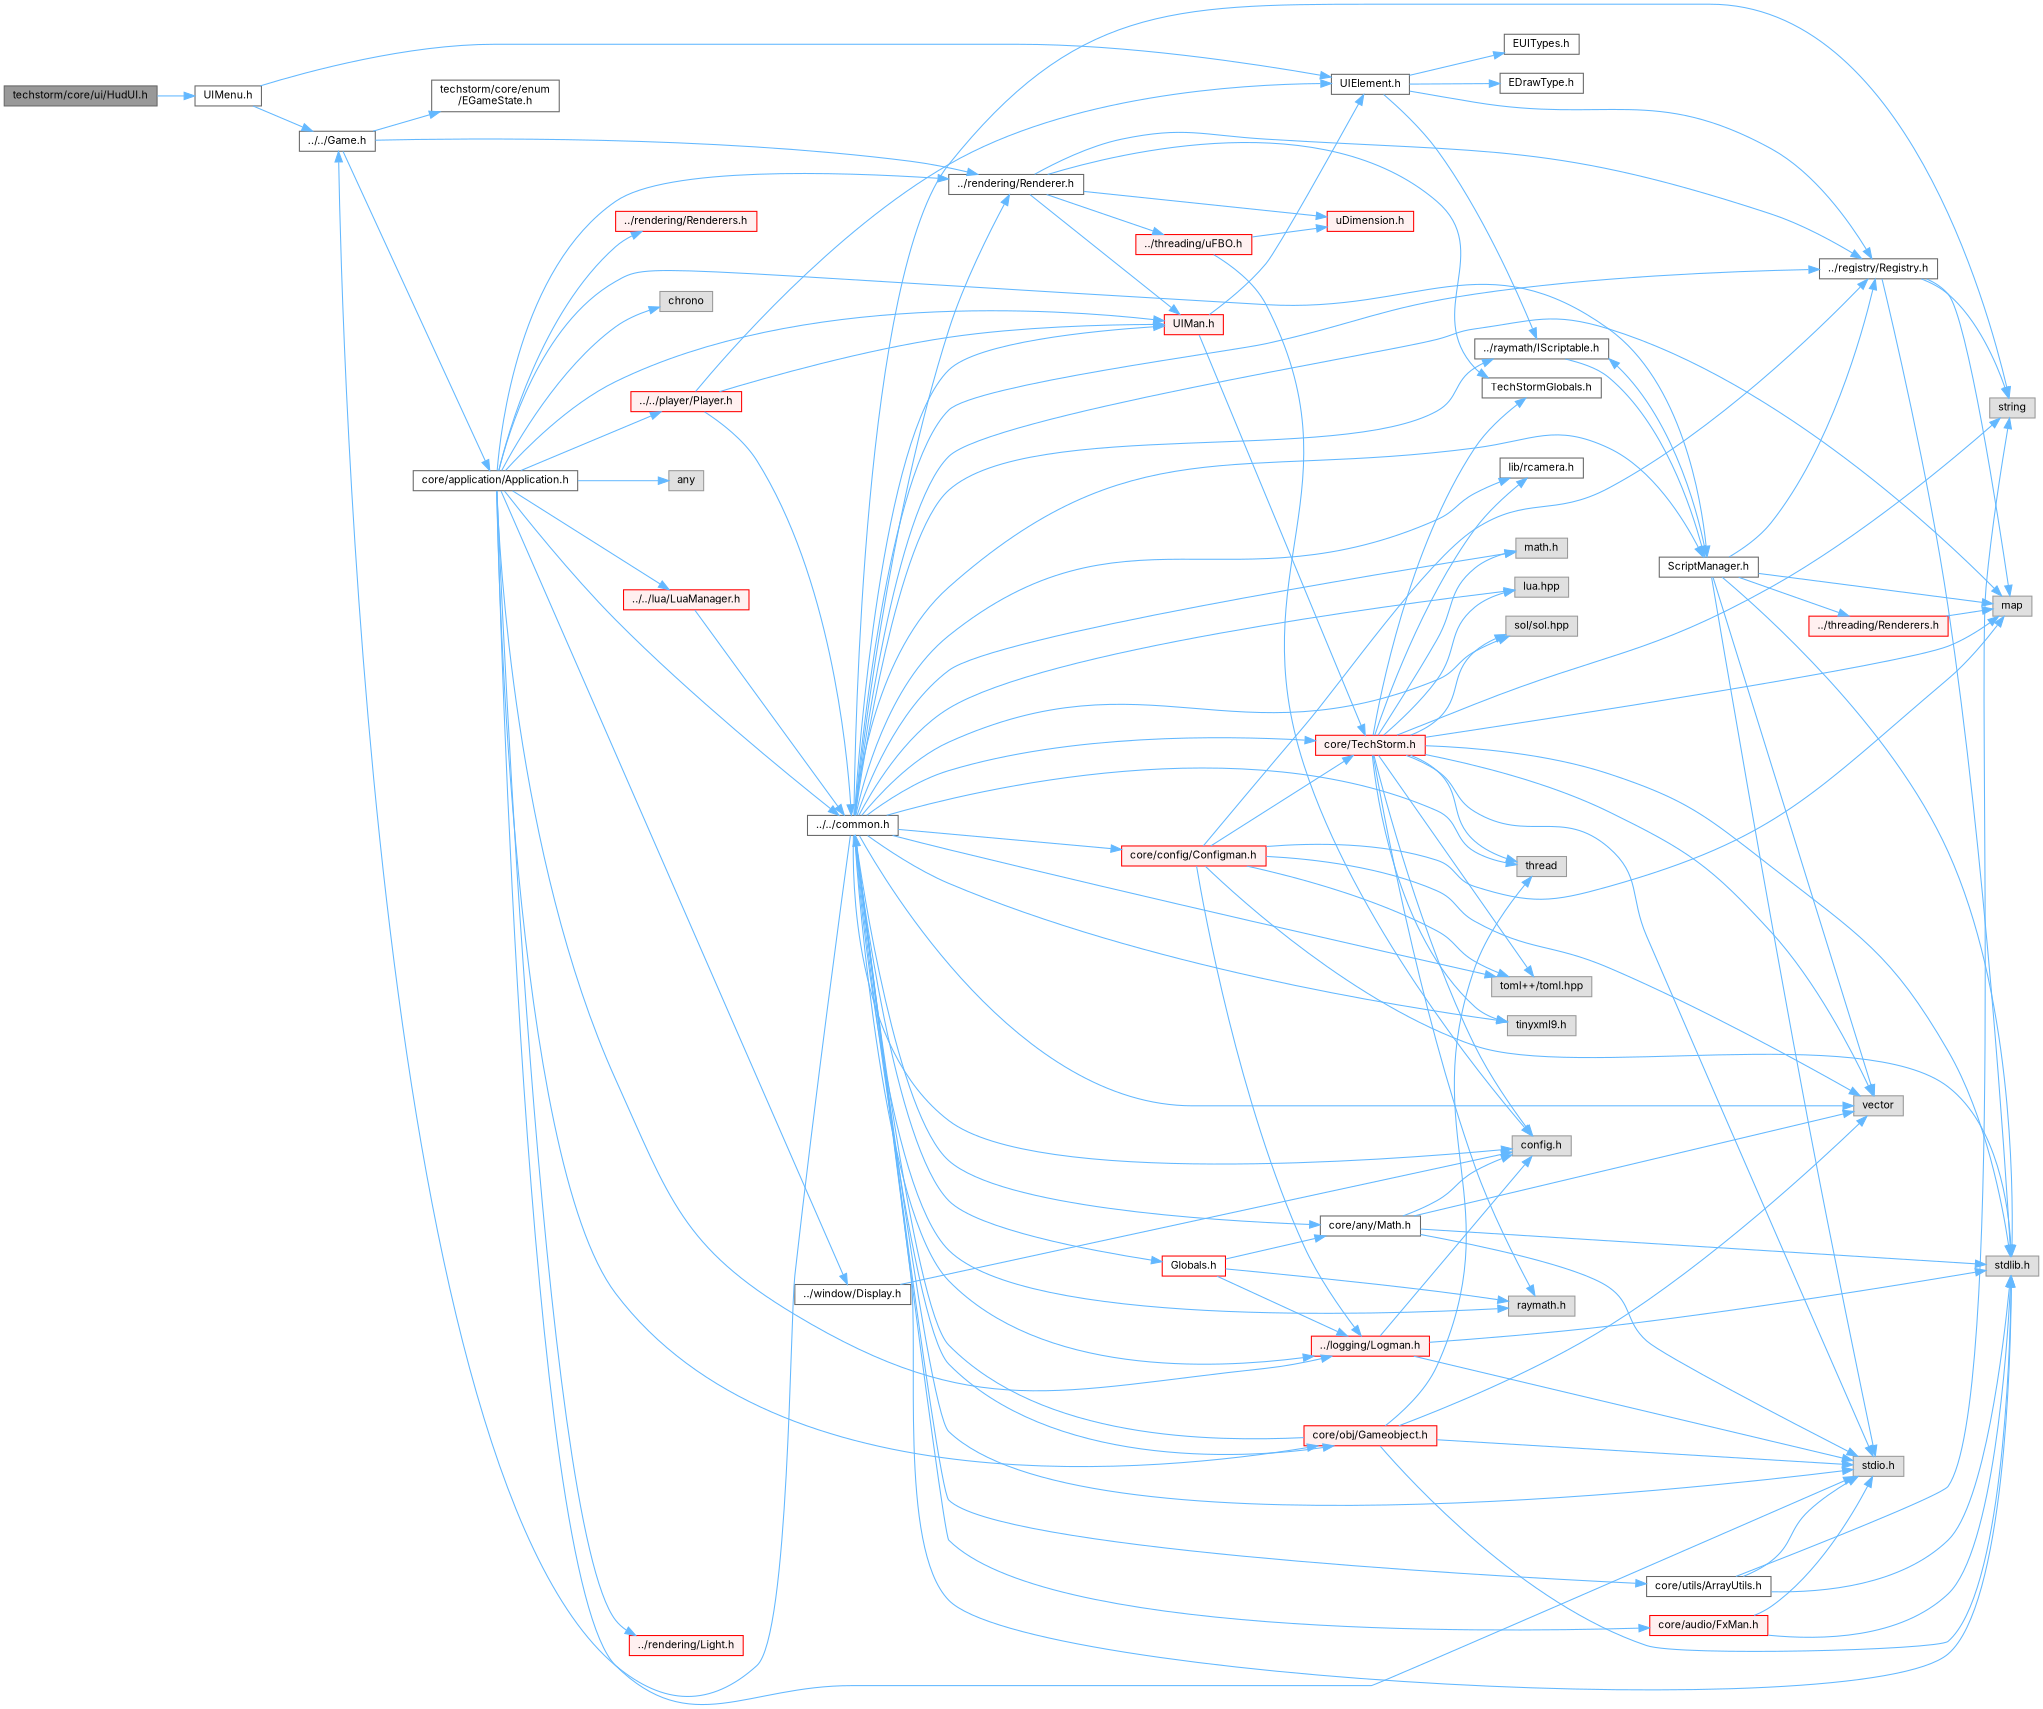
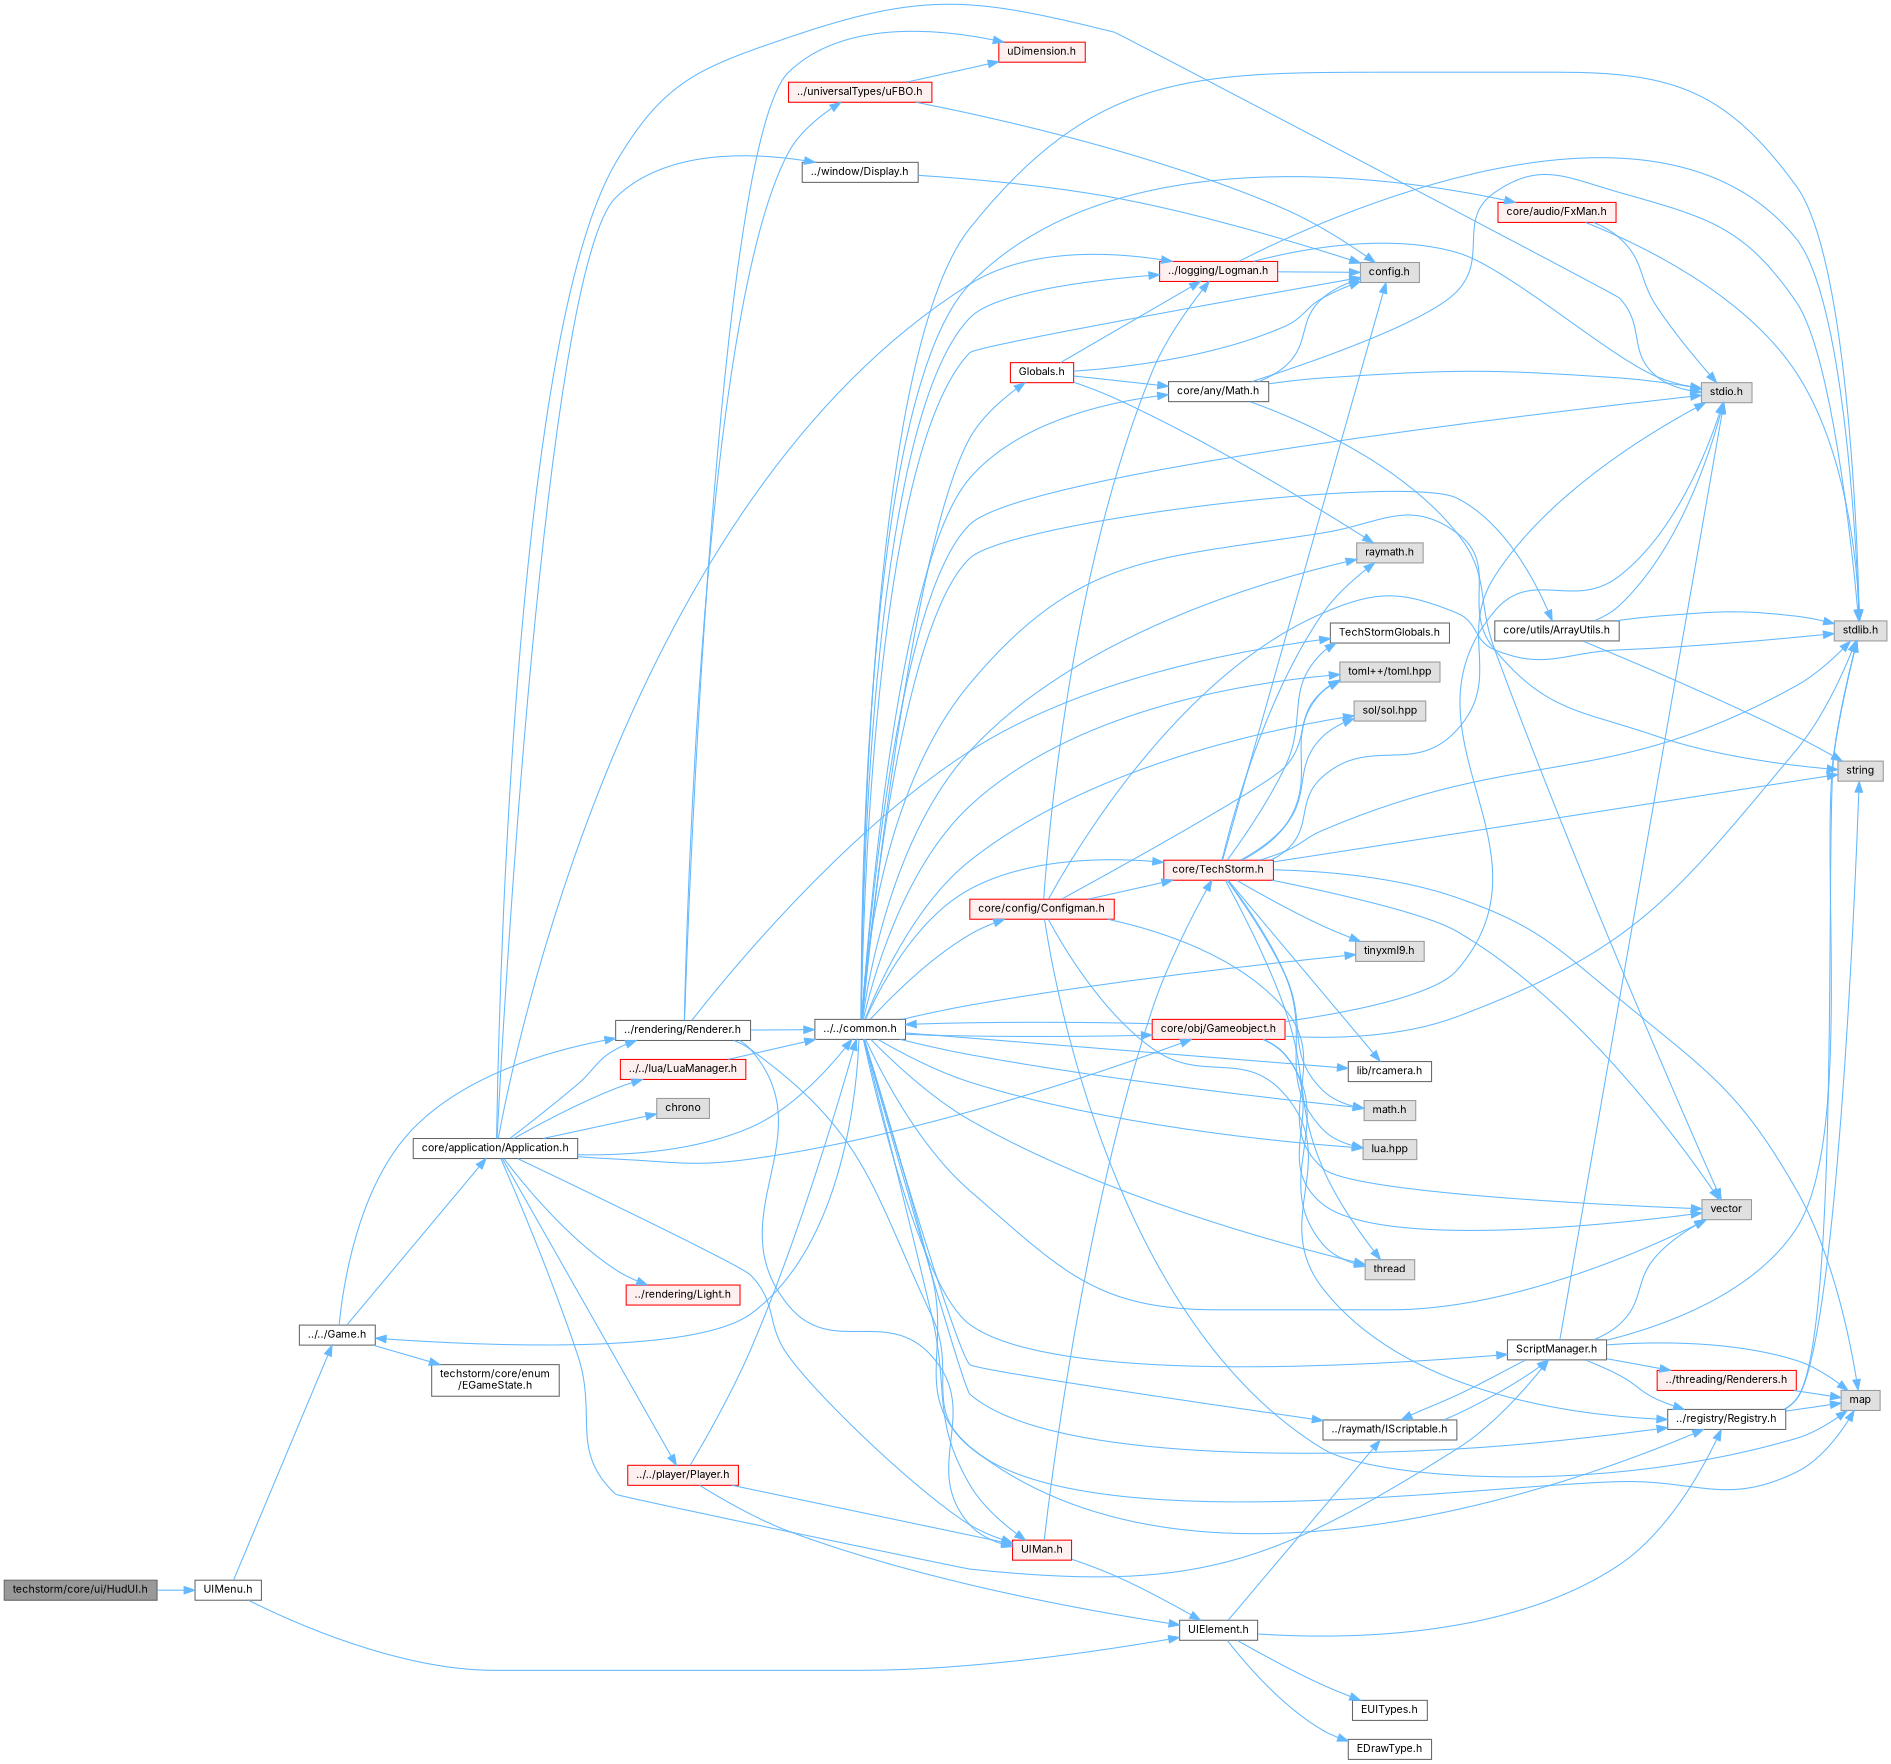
(686, 221) -> none
(1194, 245) -> (860, 92)
none -> (1219, 349)
(915, 457) -> (777, 1030)
(686, 481) -> none
